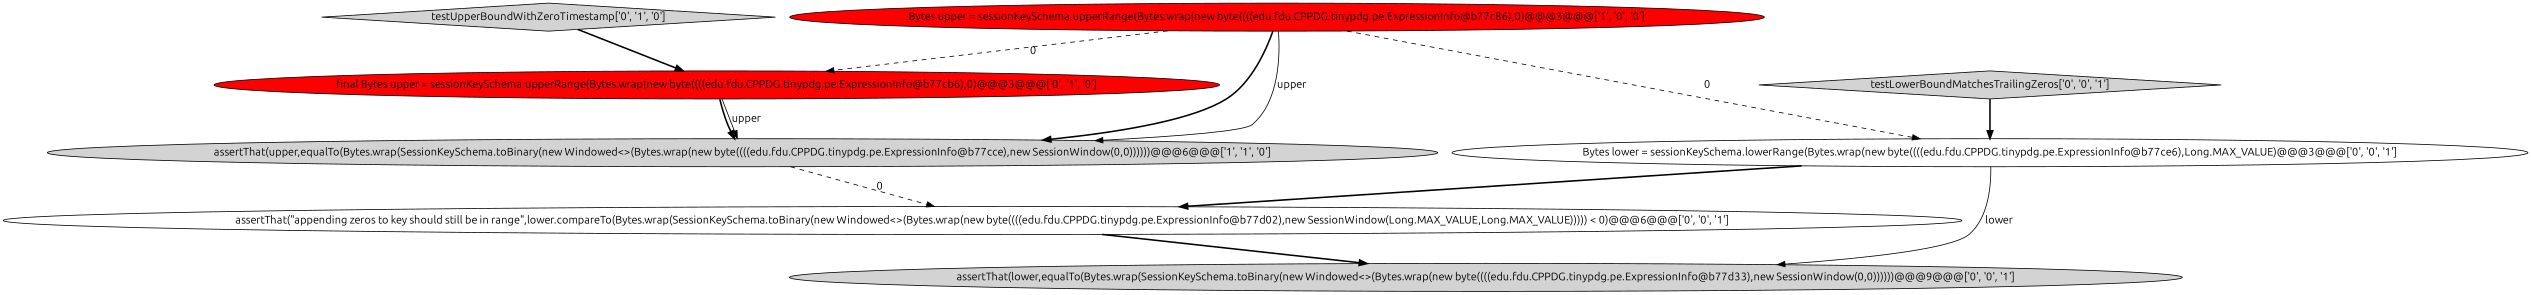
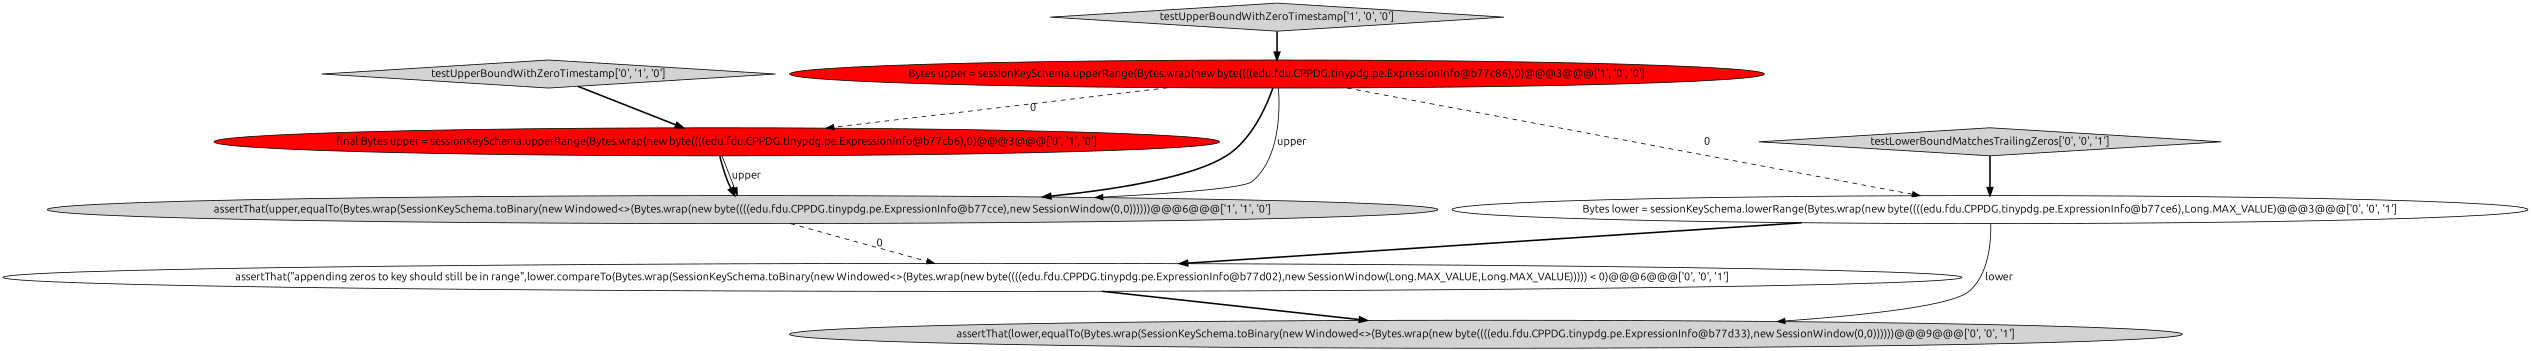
none -> (1277, 17)
